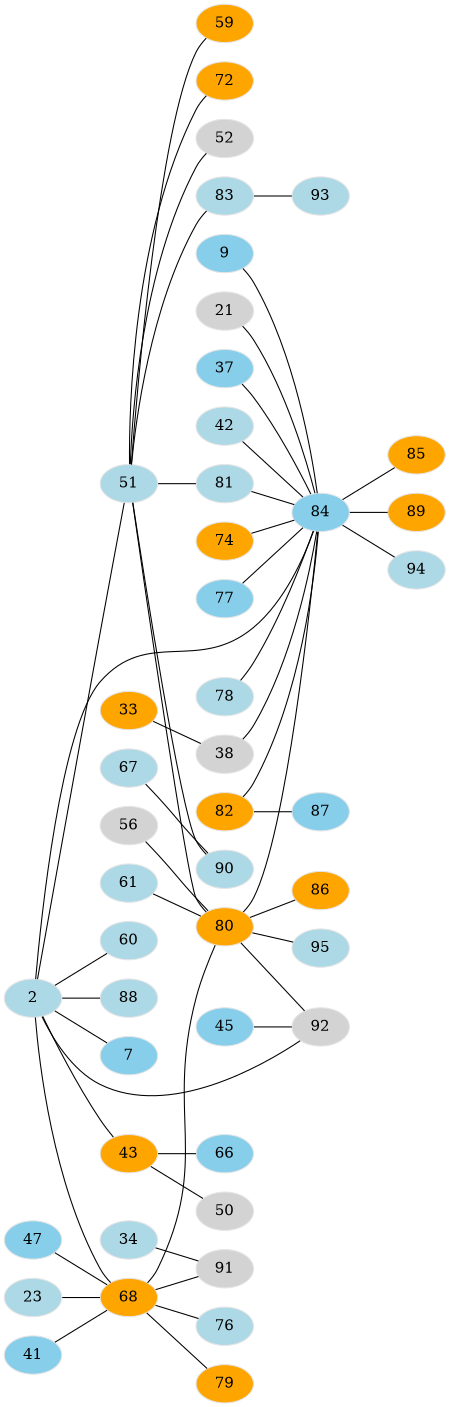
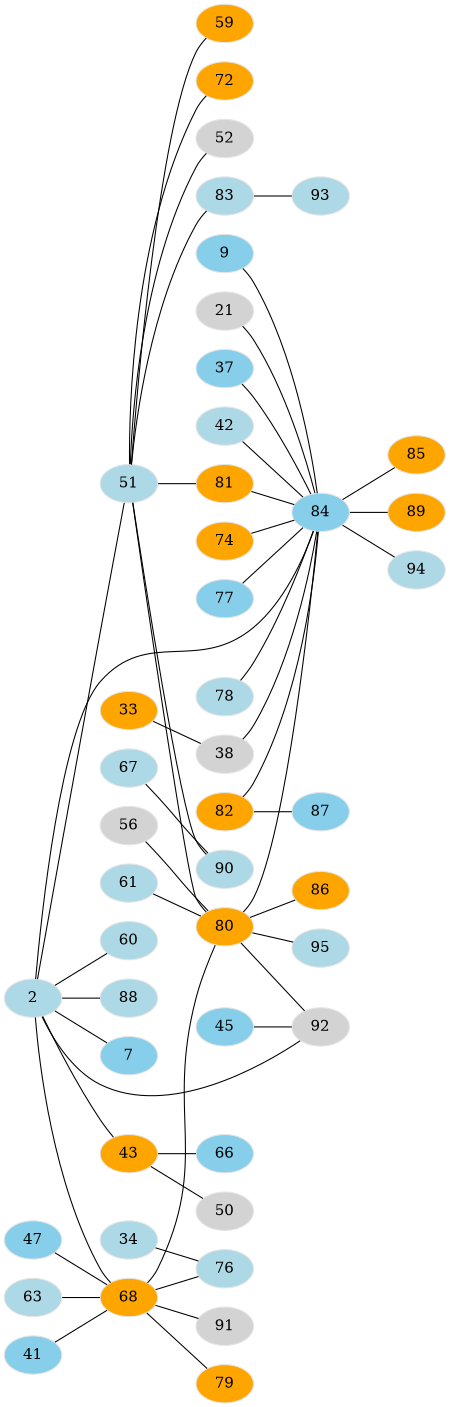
(225, 484) -> (225, 484)
(177, 1254) -> (177, 1254)
(33, 1298) -> (33, 1298)
